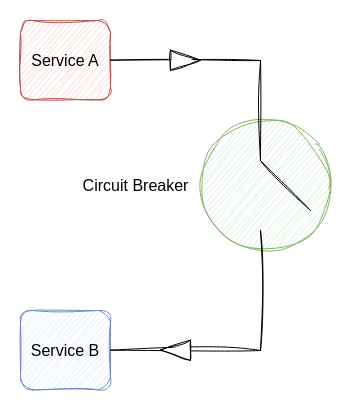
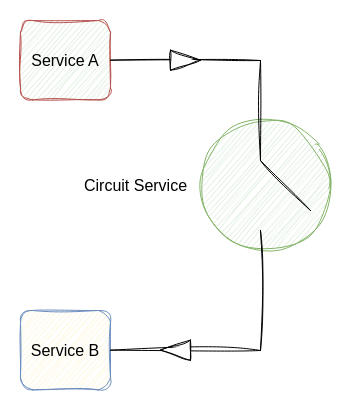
(66, 60) -> (66, 60)
(136, 186) -> (136, 186)
(66, 350) -> (66, 350)
